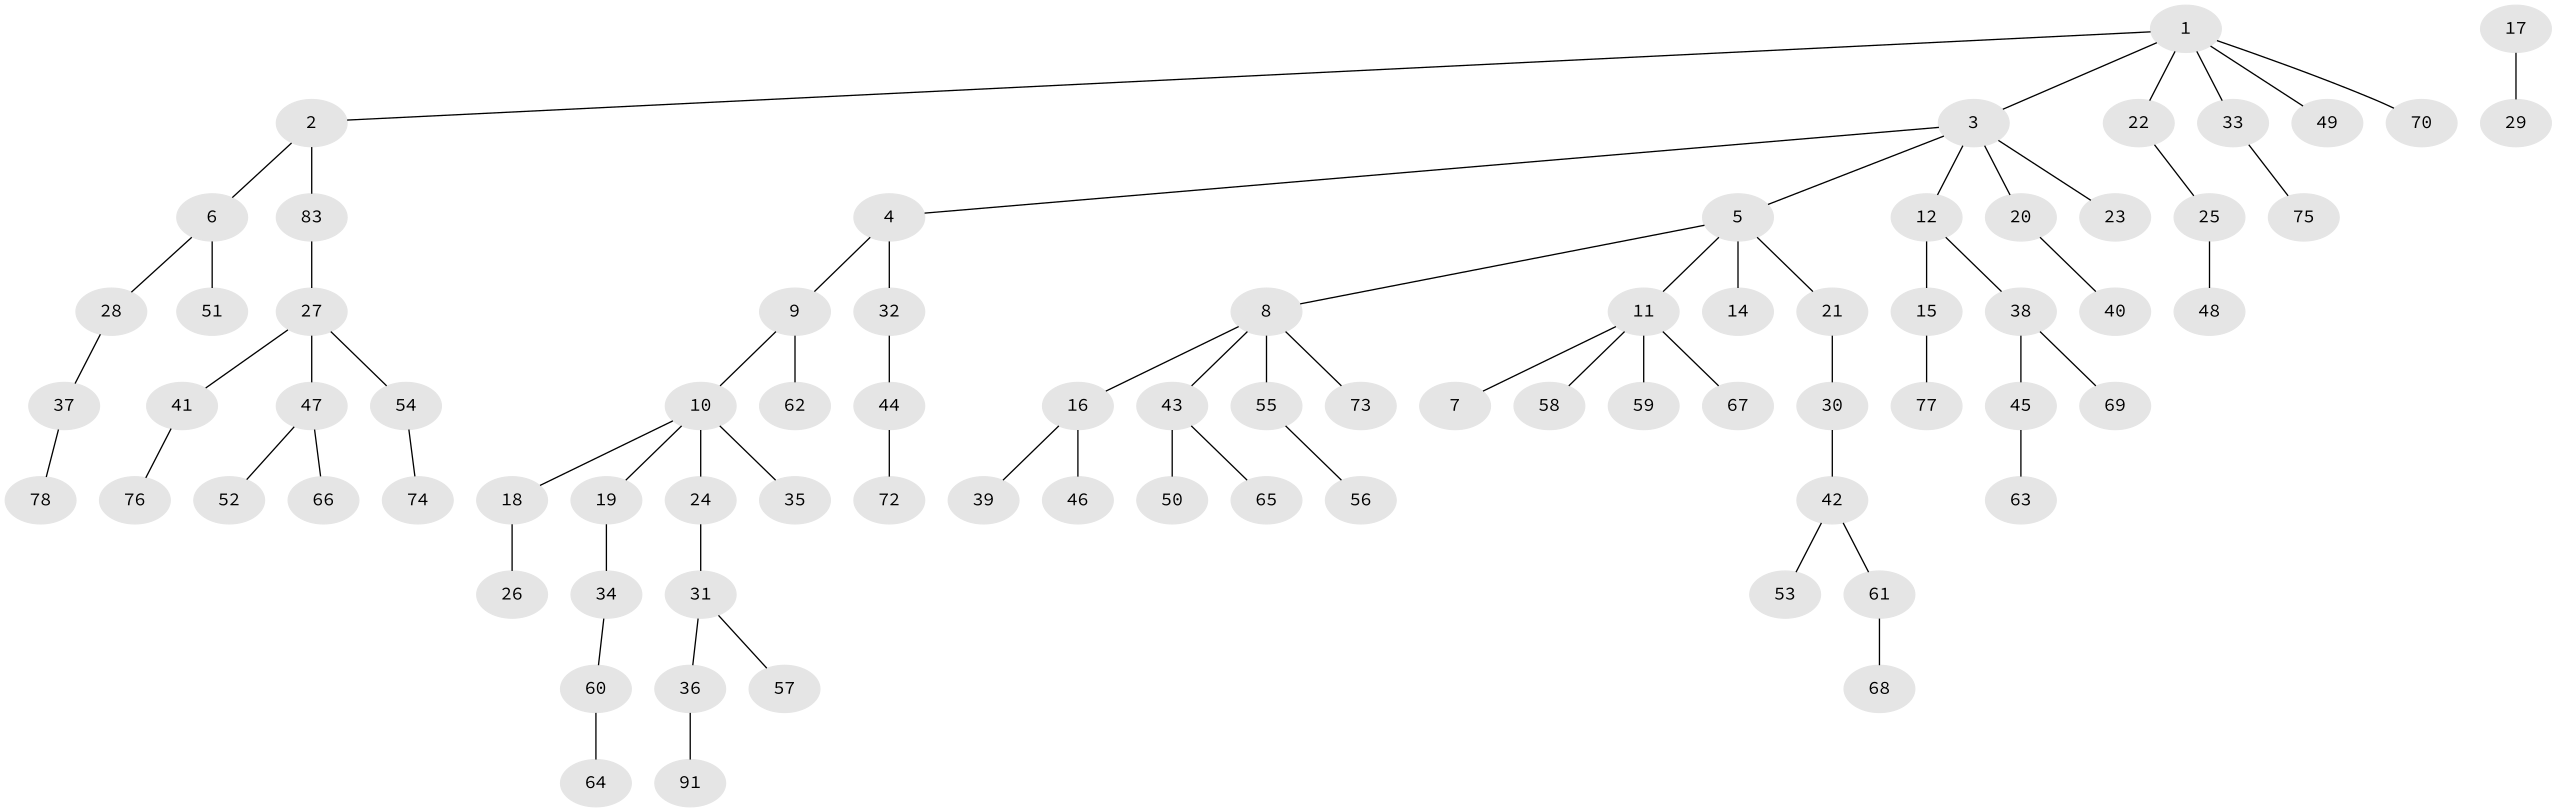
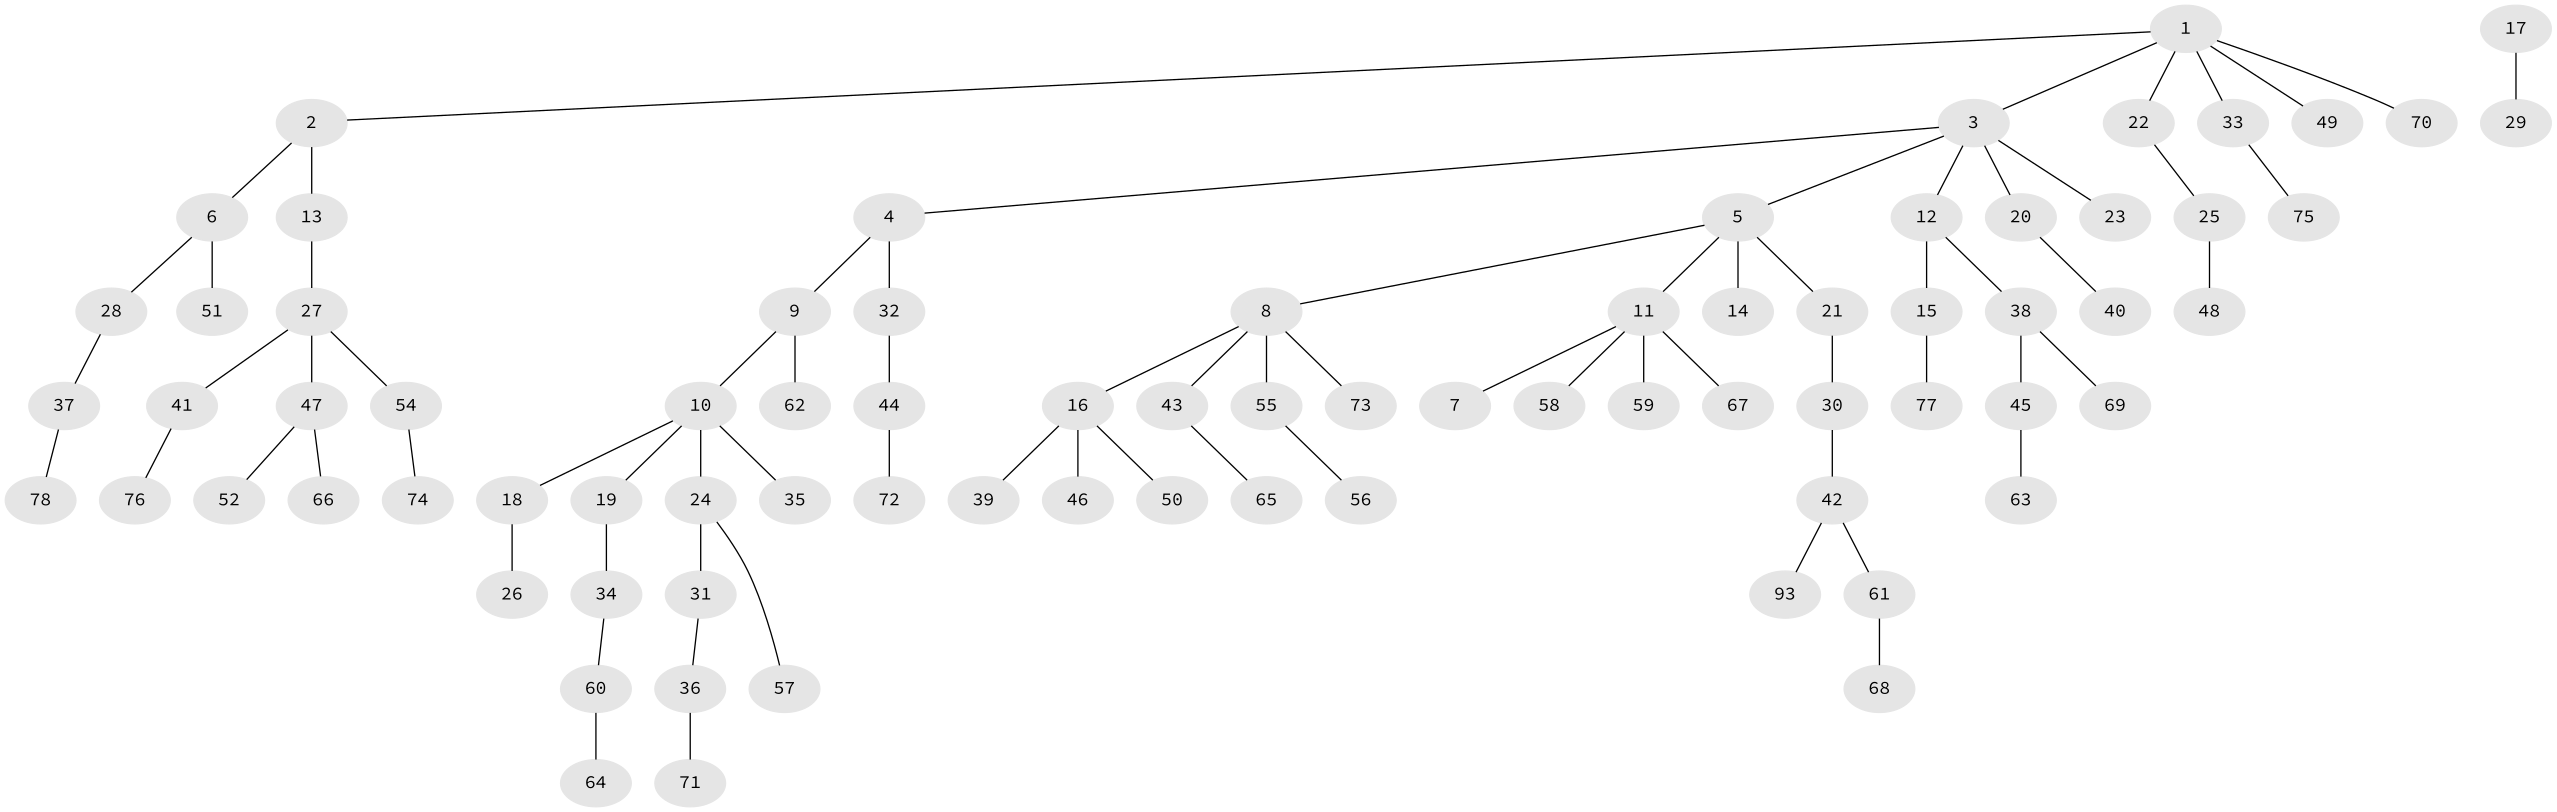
(312, 217) -> (312, 217)
(1172, 453) -> (1125, 453)
(1785, 595) -> (1785, 595)
(743, 642) -> (756, 590)
(690, 783) -> (690, 783)
